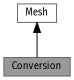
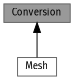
(37, 45) -> (37, 45)
